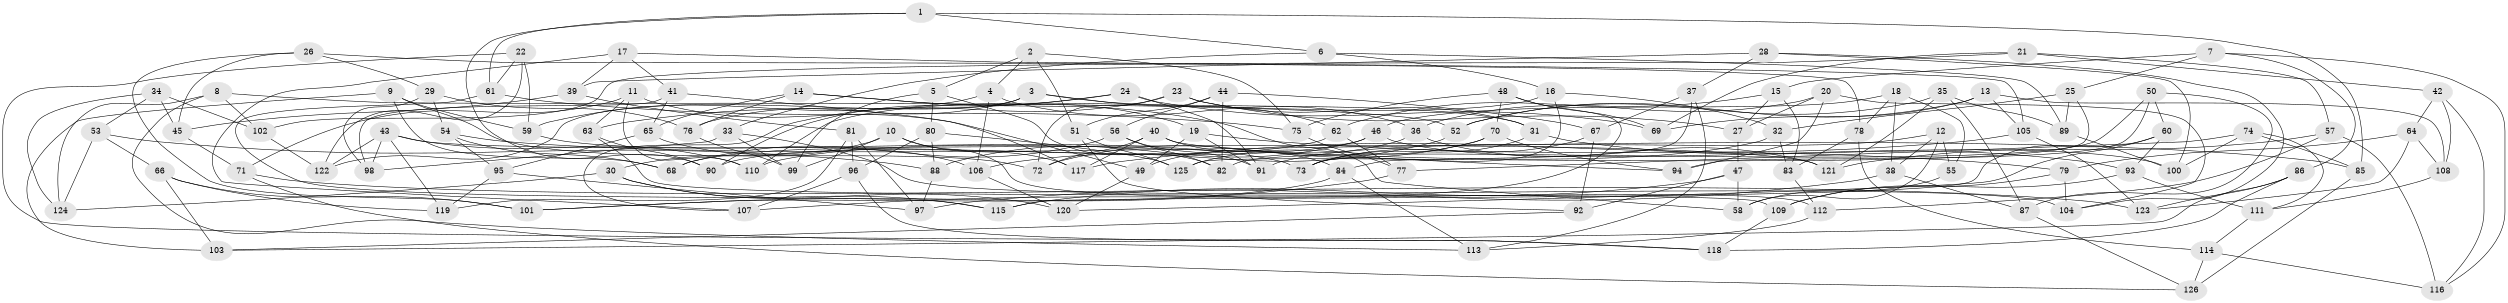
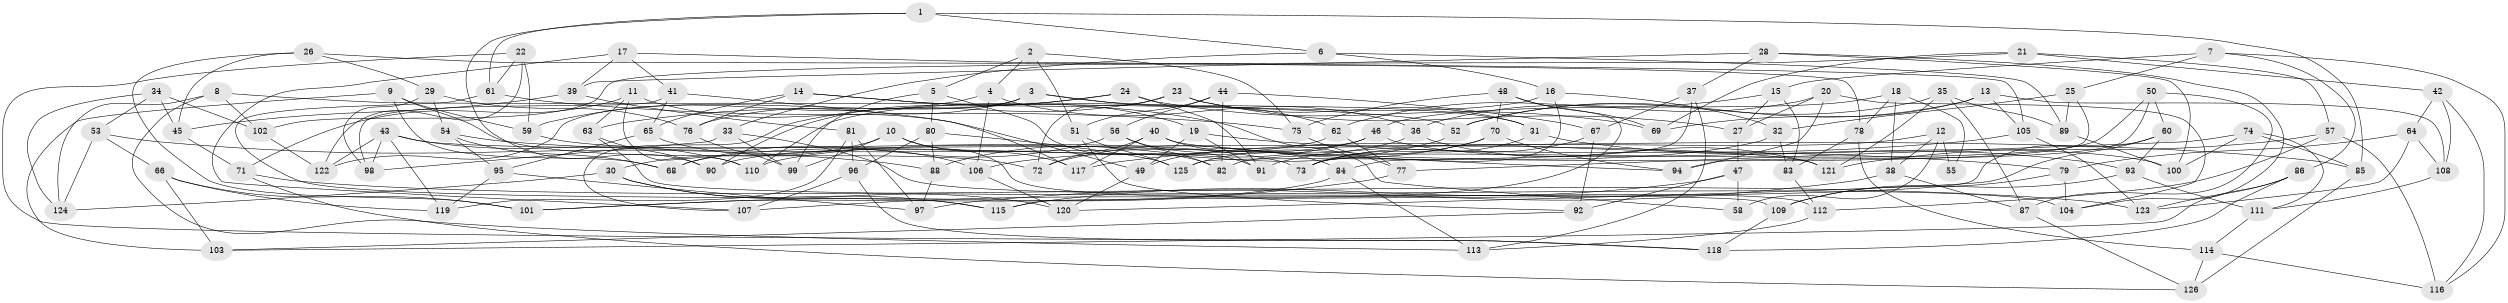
(1844, 191) -> none
